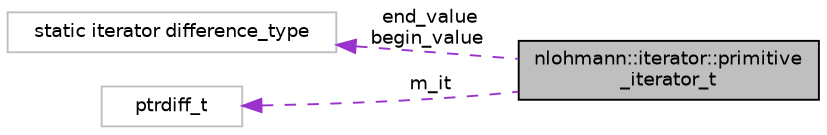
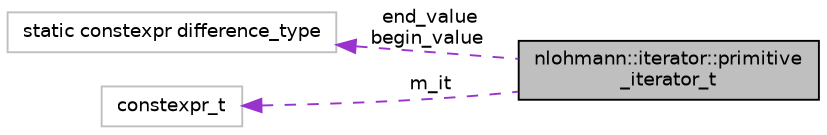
(172, 32) -> (172, 32)
(172, 106) -> (172, 106)
